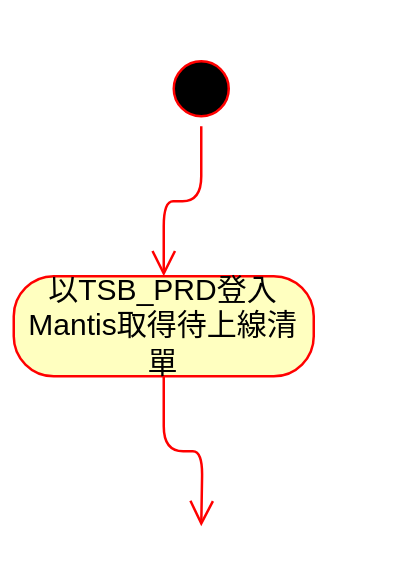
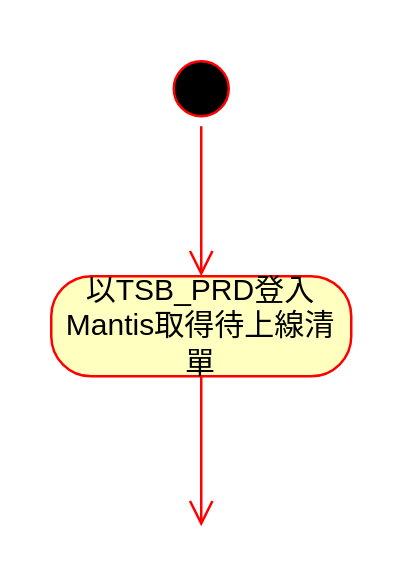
(164, 326) -> (201, 326)
